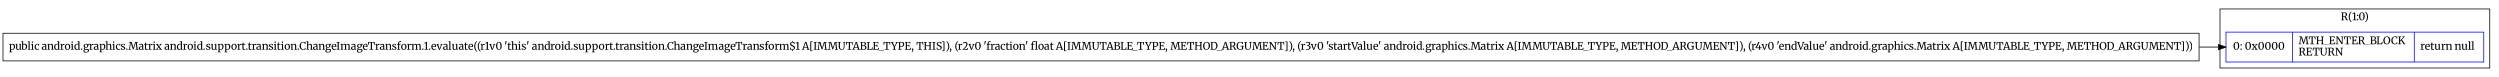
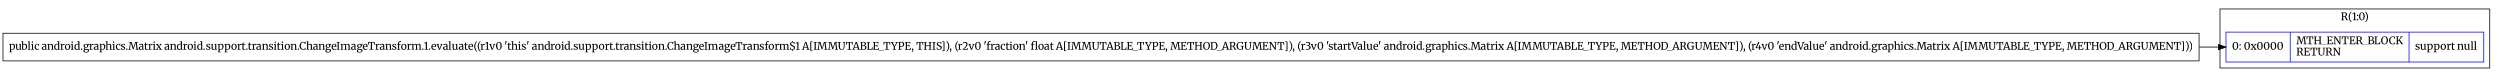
(2448, 47) -> (2446, 47)
